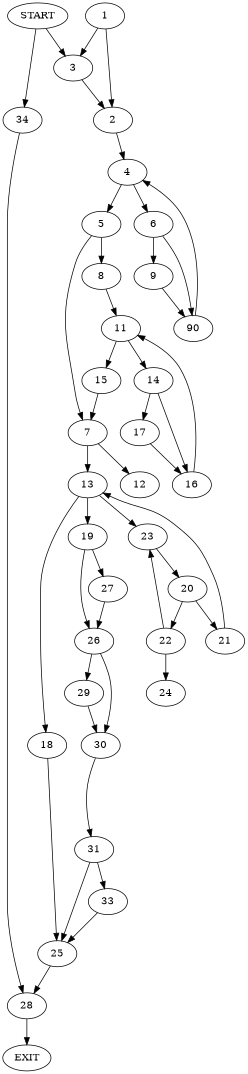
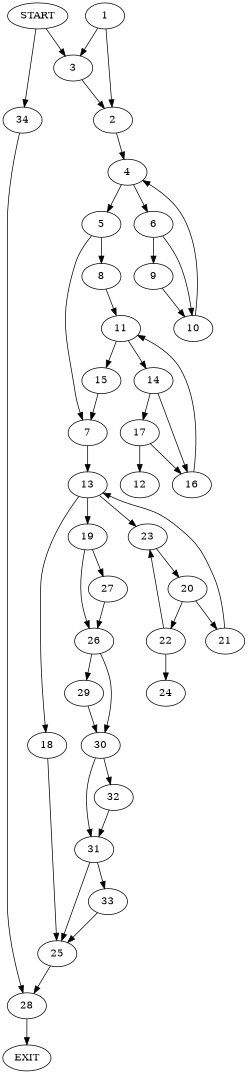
(193, 329) -> (193, 329)
(111, 456) -> (140, 455)
none -> (114, 797)
